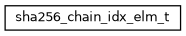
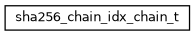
(93, 18) -> (97, 18)
